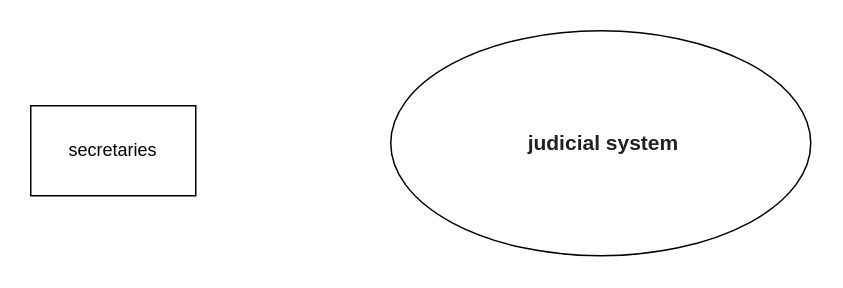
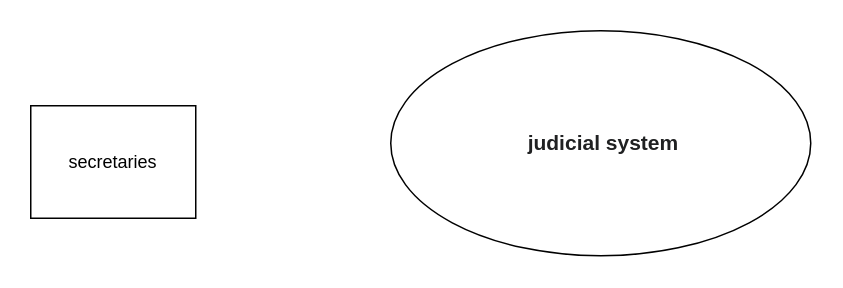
(113, 151) -> (113, 162)
